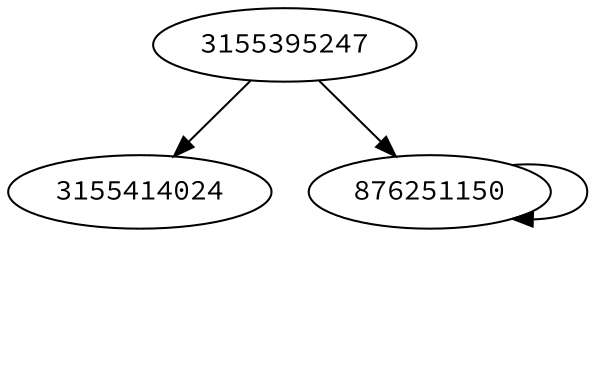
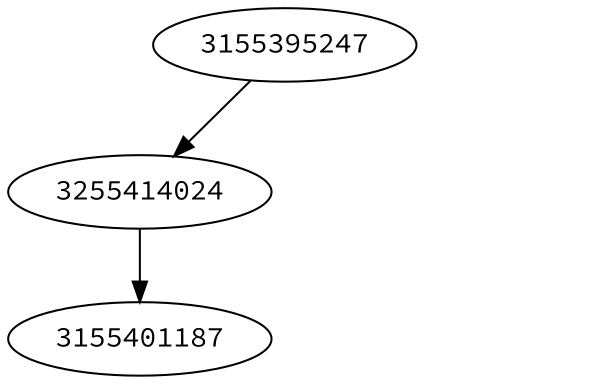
(140, 192) -> (140, 192)
(430, 192) -> none
none -> (140, 339)
